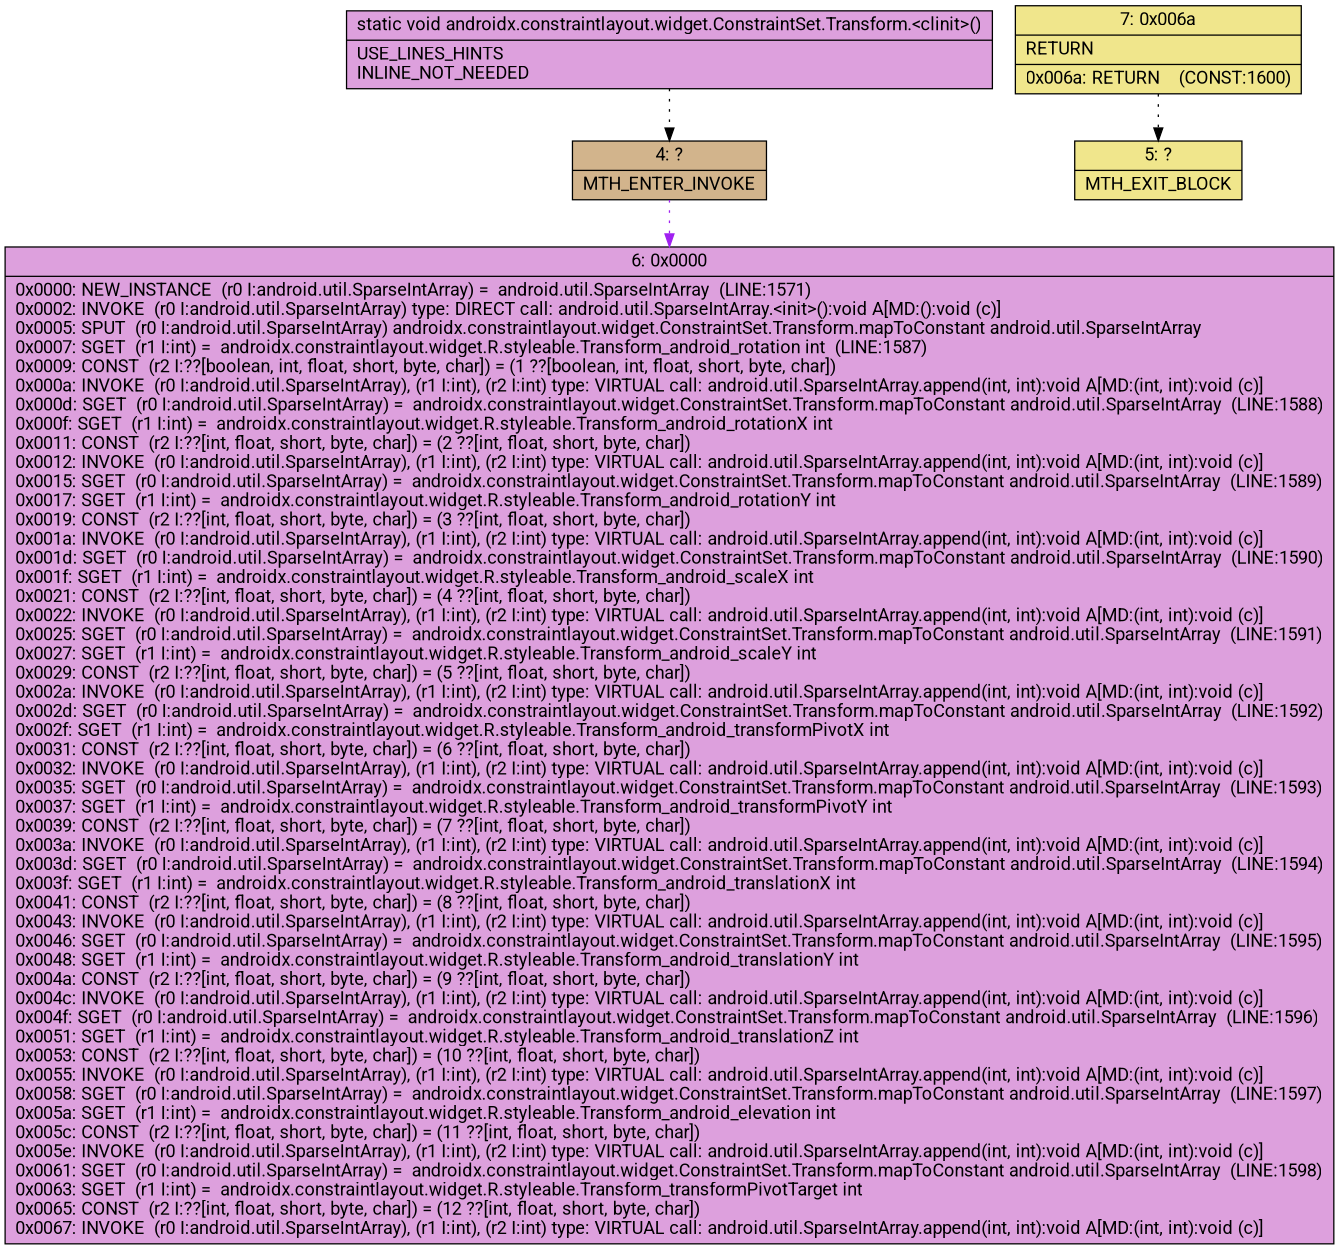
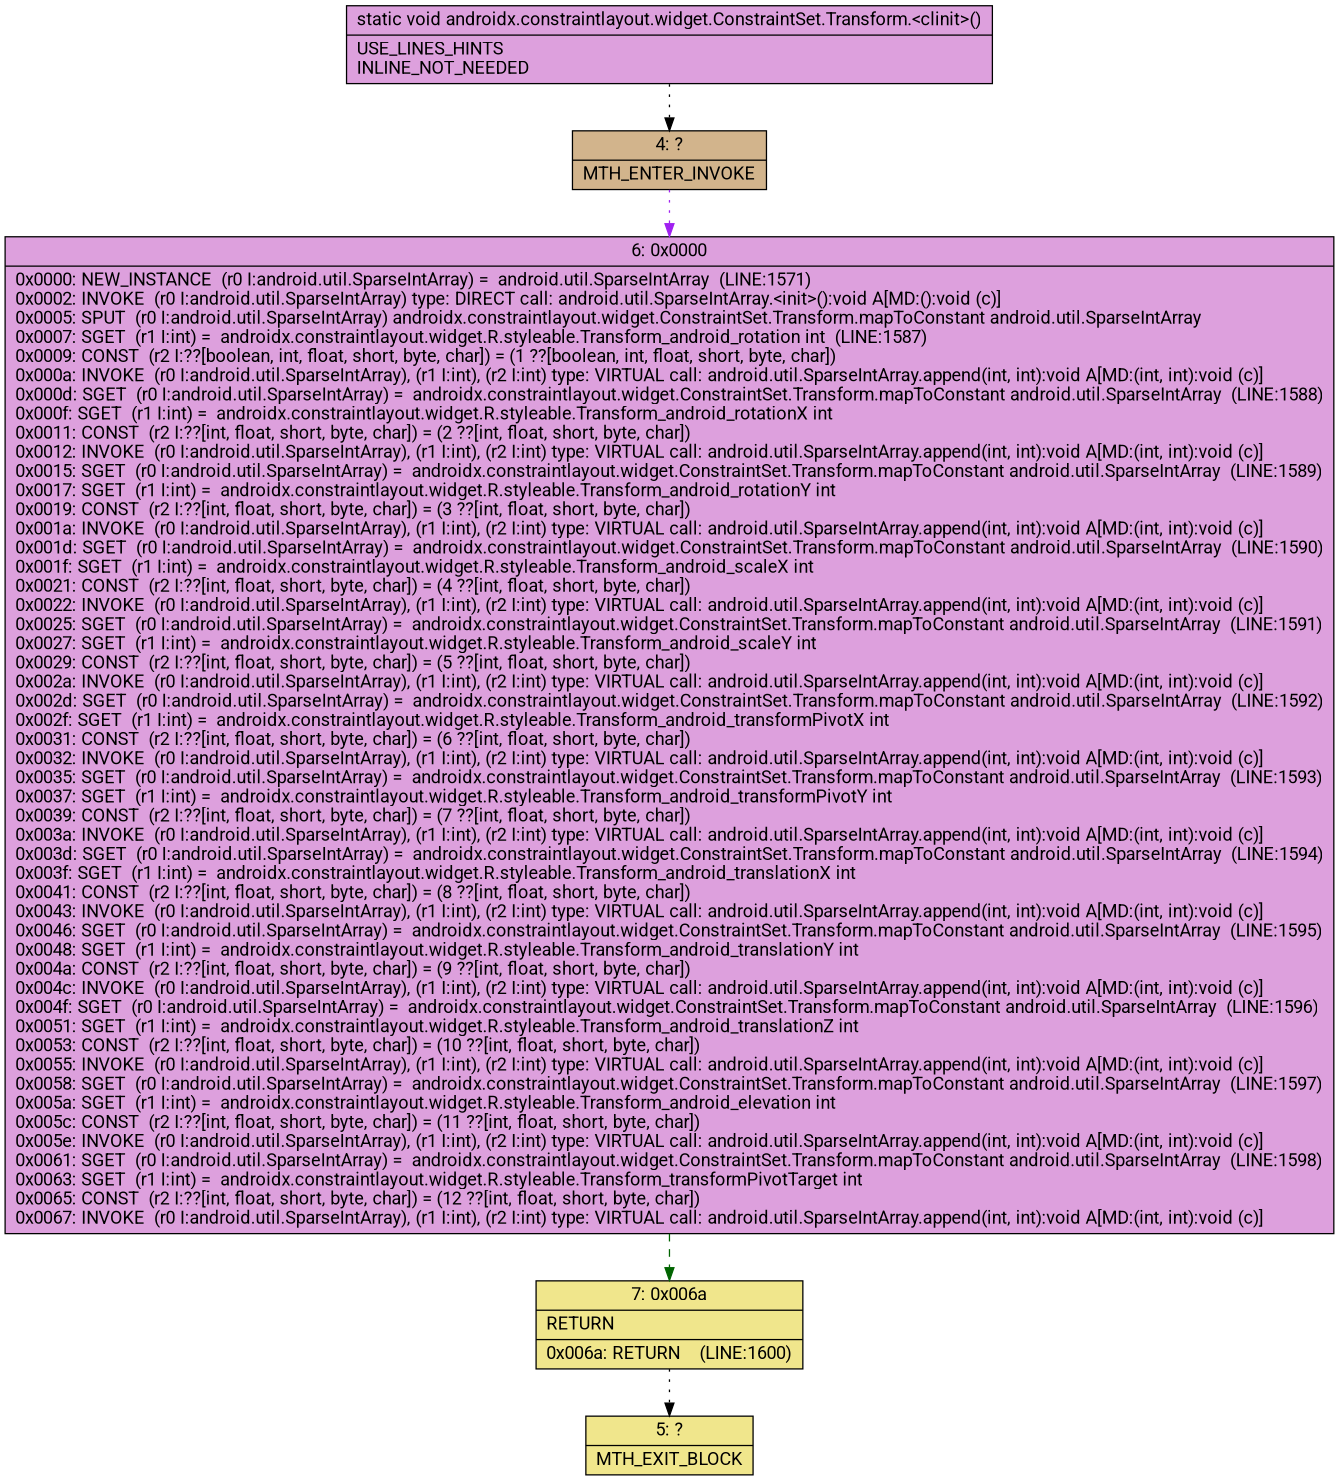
(1158, 78) -> (669, 1354)
none -> (669, 1251)
